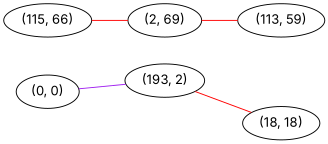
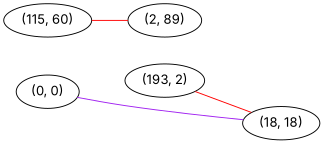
(48, 20) -> (48, 20)
(165, 20) -> (165, 20)
(281, 20) -> none
(102, 87) -> (160, 110)
